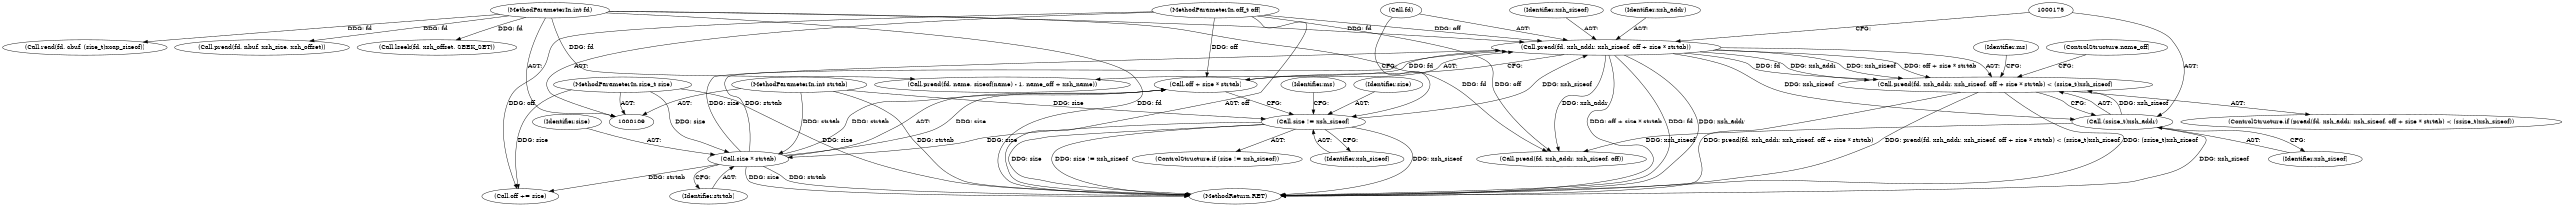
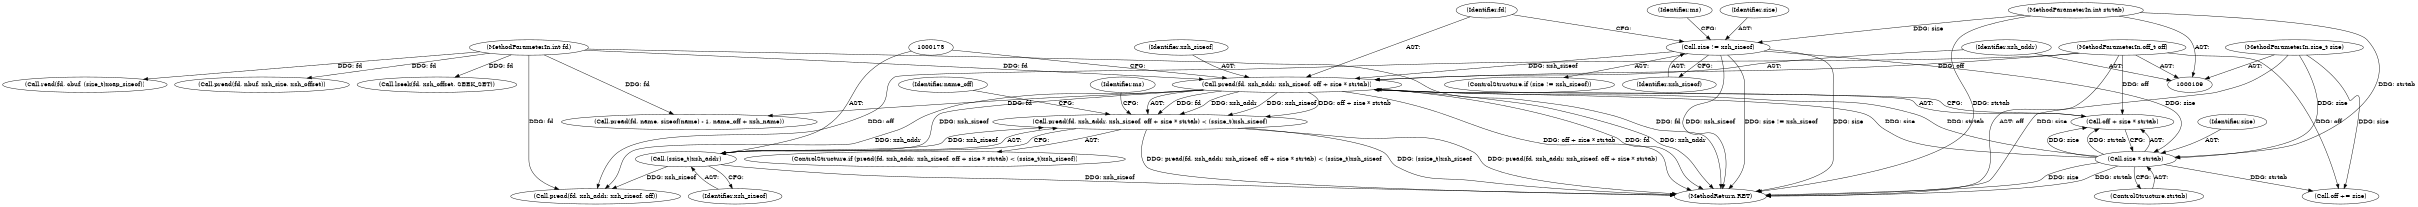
(1401, 10) -> (1487, 10)
(2107, 47) -> (943, 85)
(532, 99) -> (2101, 67)
(1257, 103) -> (2128, 138)
(709, 196) -> (2149, 196)
